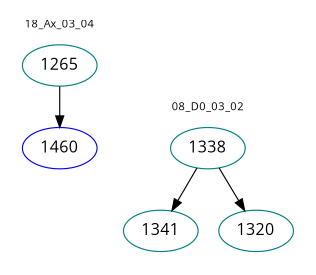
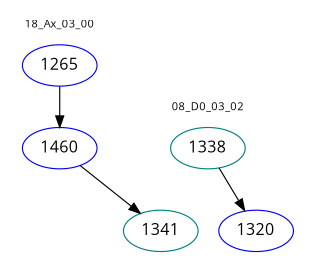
(60, 25) -> (60, 25)
(60, 65) -> (60, 65)
(187, 184) -> (106, 186)
(256, 231) -> (256, 231)
